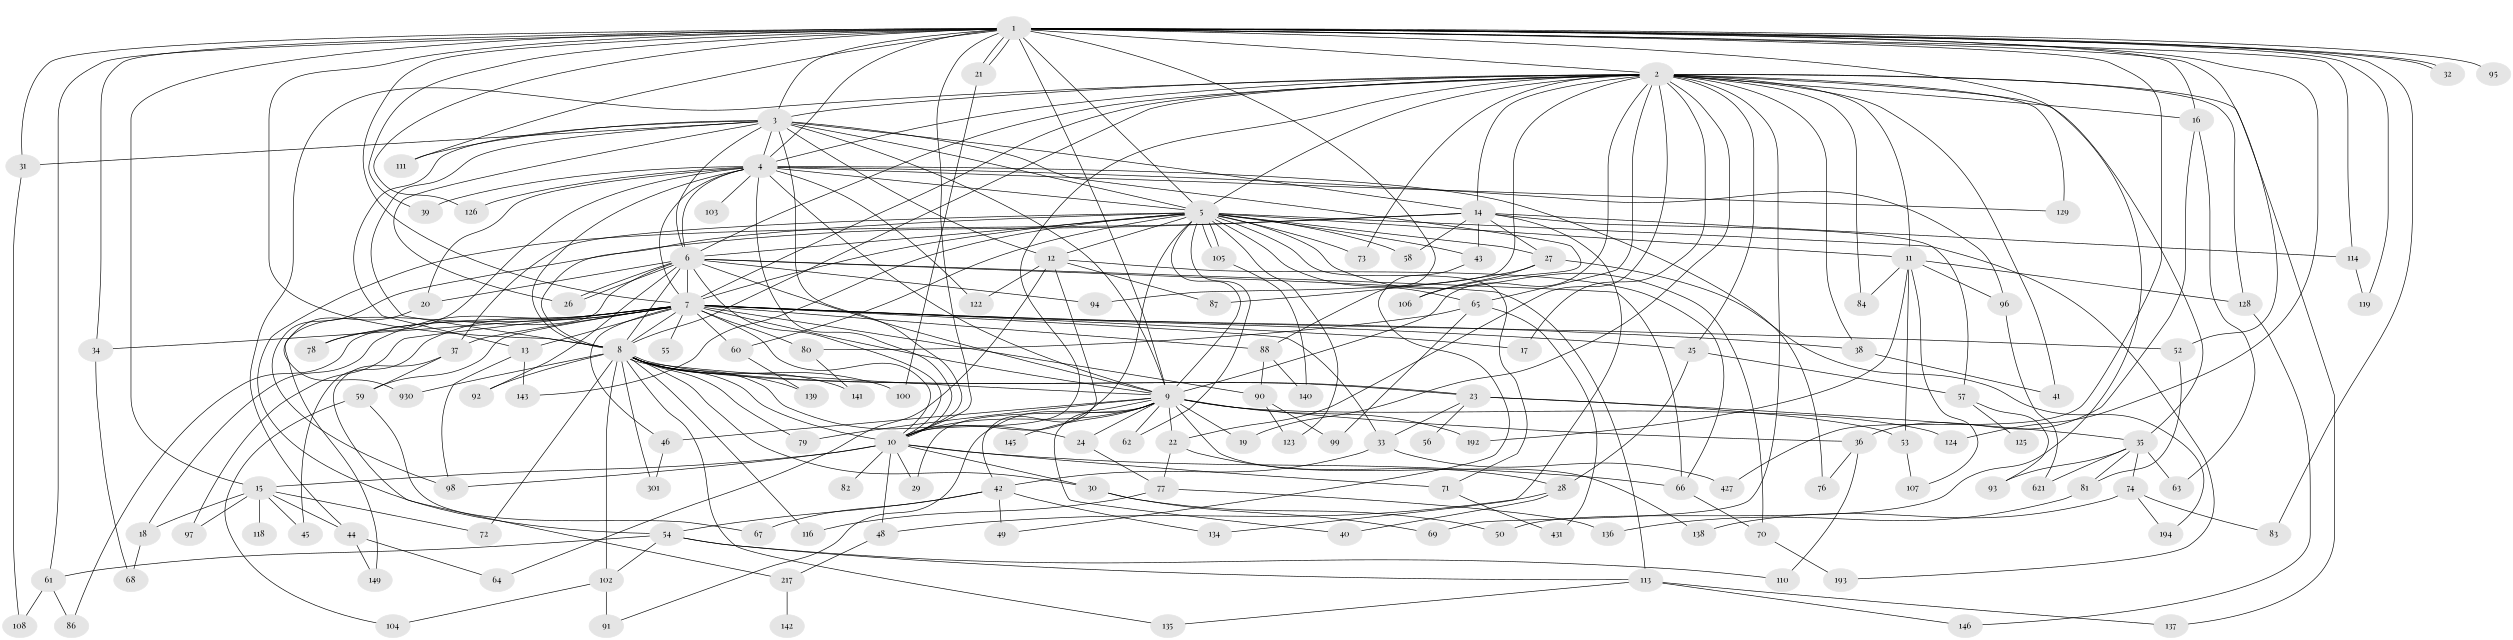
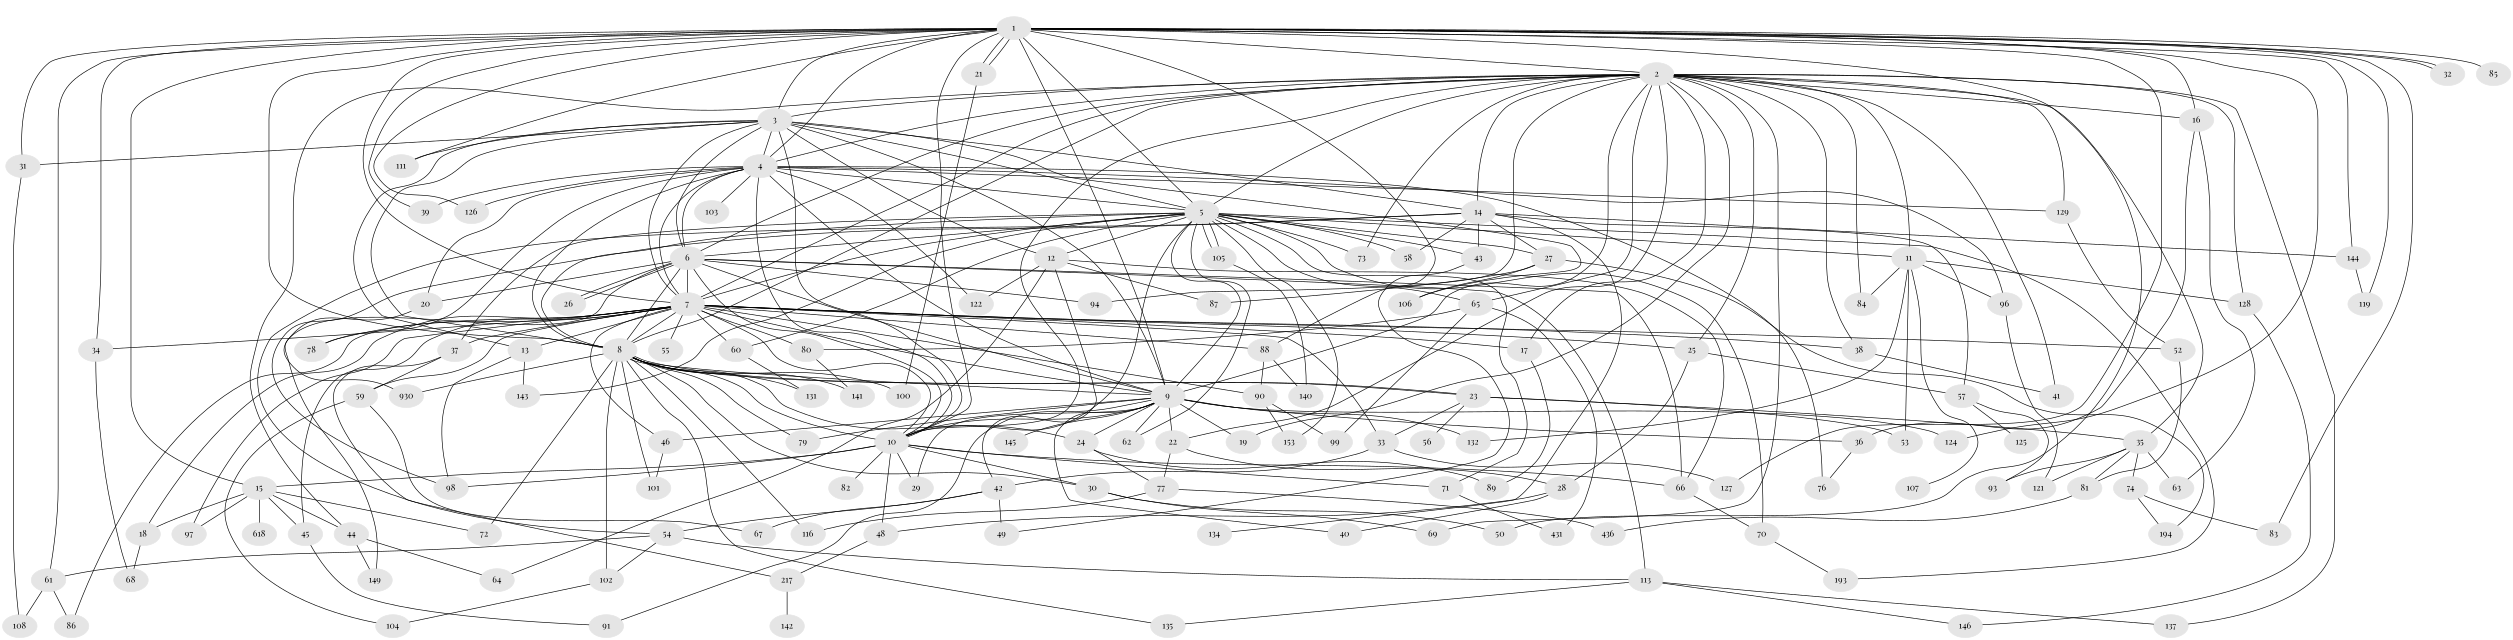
(1793, 41) -> (2107, 291)
(2494, 74) -> (2494, 74)
(478, 179) -> (658, 198)
(2353, 258) -> (2353, 258)
(477, 396) -> none
(811, 396) -> (811, 396)
(1289, 442) -> (1289, 442)
(1473, 442) -> (1473, 442)
(1909, 465) -> none
(654, 488) -> (654, 488)
none -> (1492, 488)
(1727, 488) -> (1727, 488)
(2039, 488) -> (2039, 488)
(1096, 512) -> none
(259, 534) -> (259, 534)
(1608, 534) -> (1608, 534)
(1699, 534) -> none
(1782, 580) -> none
(606, 603) -> (431, 611)
